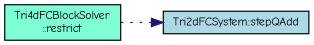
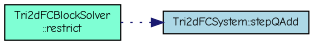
(63, 22) -> (63, 22)
